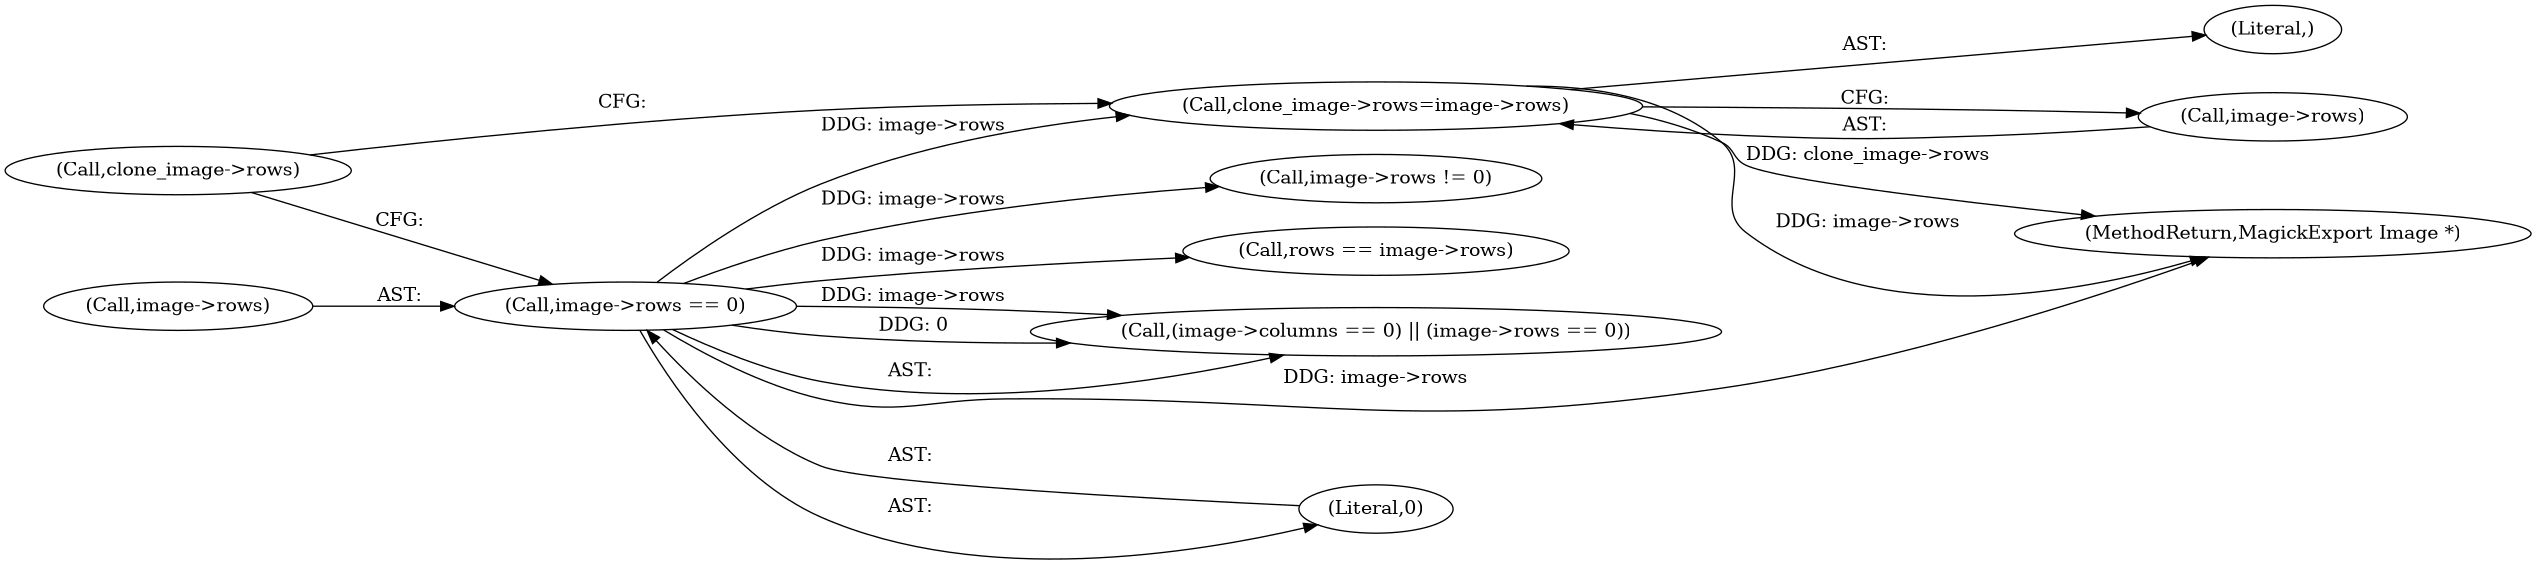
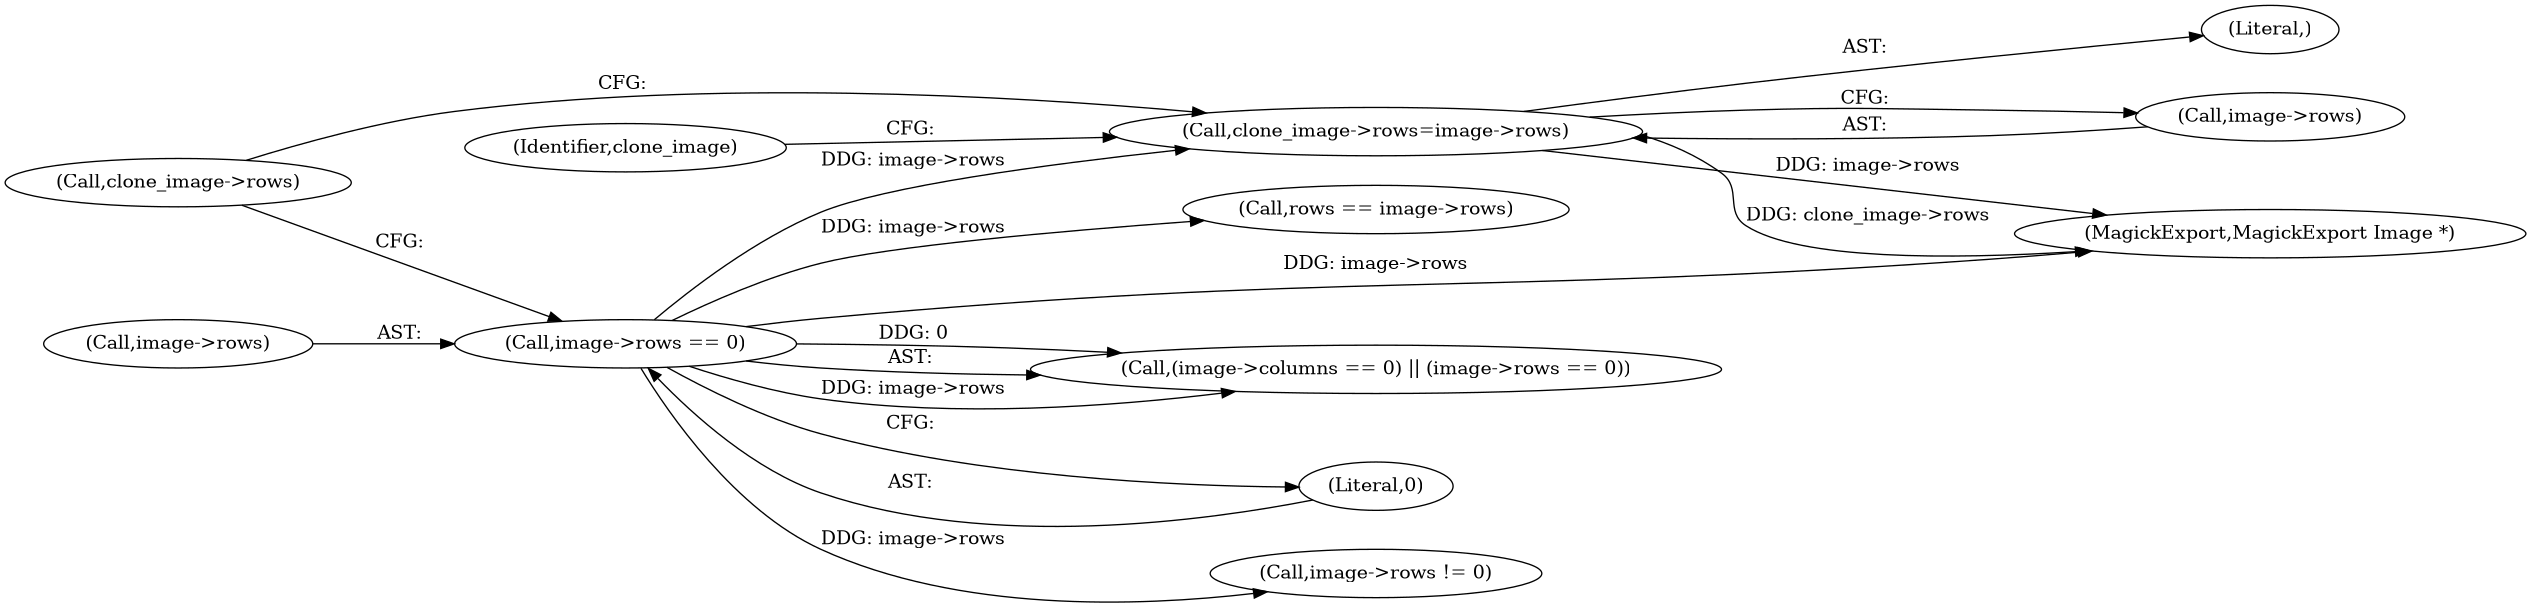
none -> (626, 148)
(2273, 234) -> (2270, 234)
(913, 507) -> (913, 424)
